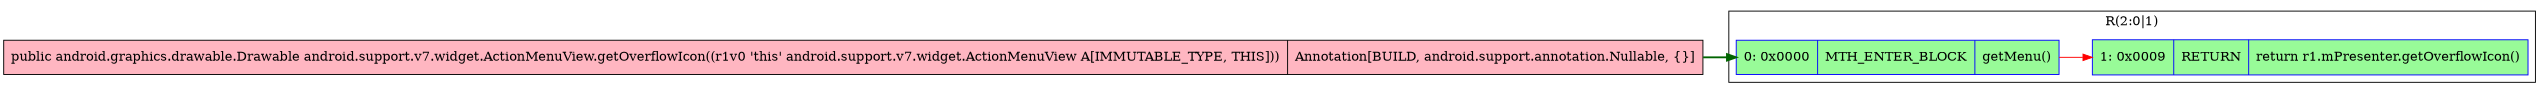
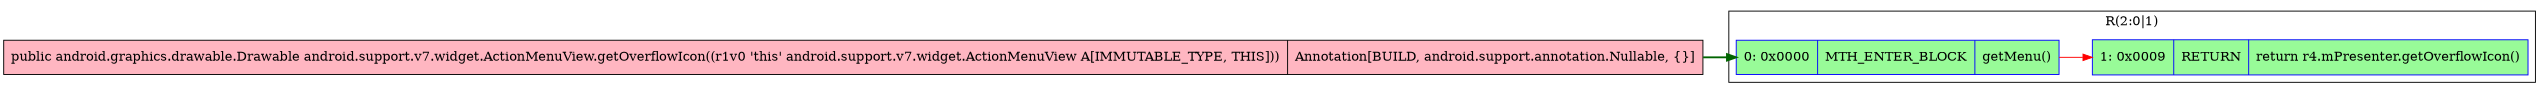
(2388, 57) -> (2388, 57)
